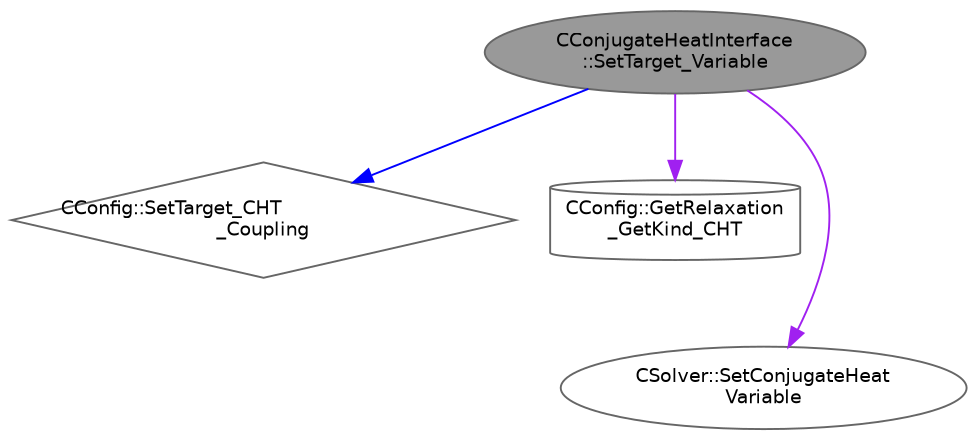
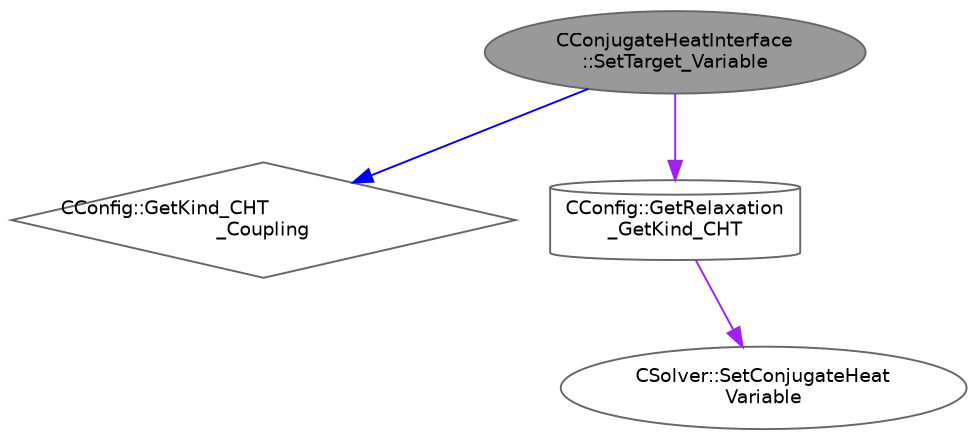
(828, 197) -> (714, 295)
(264, 220) -> (264, 220)
